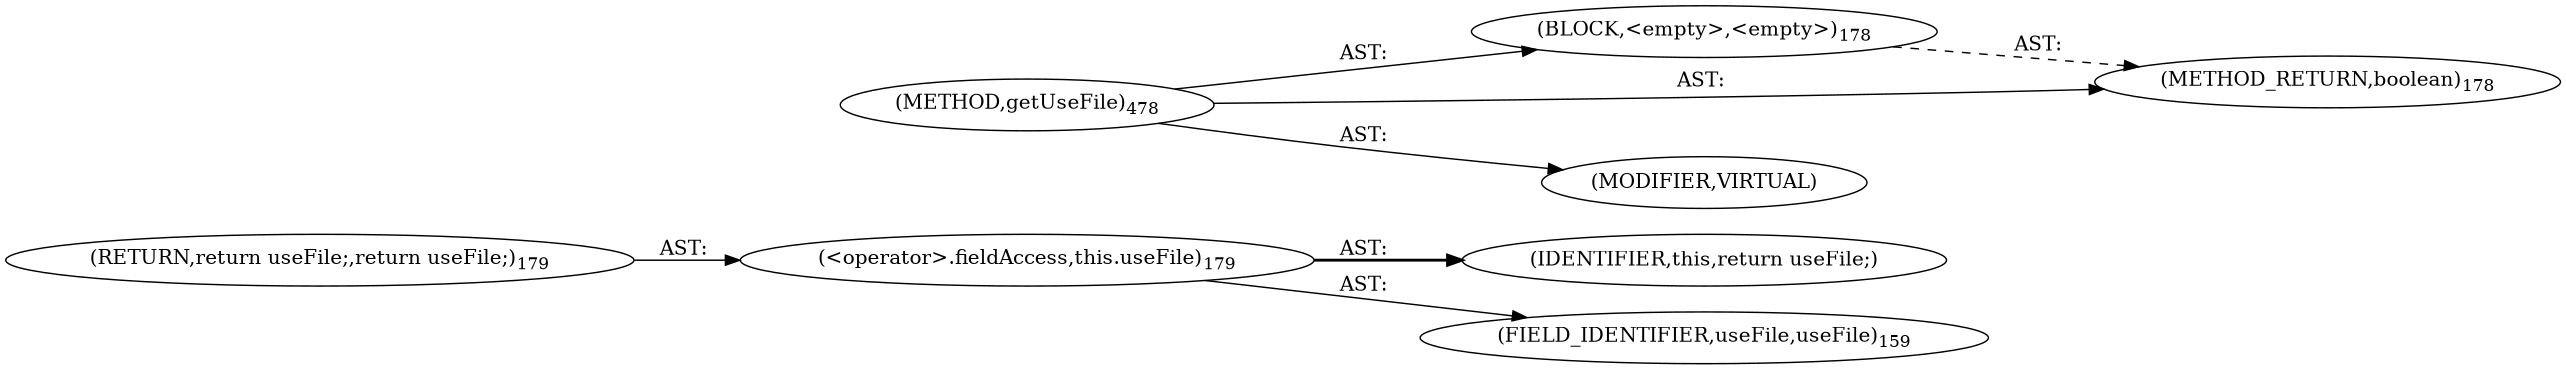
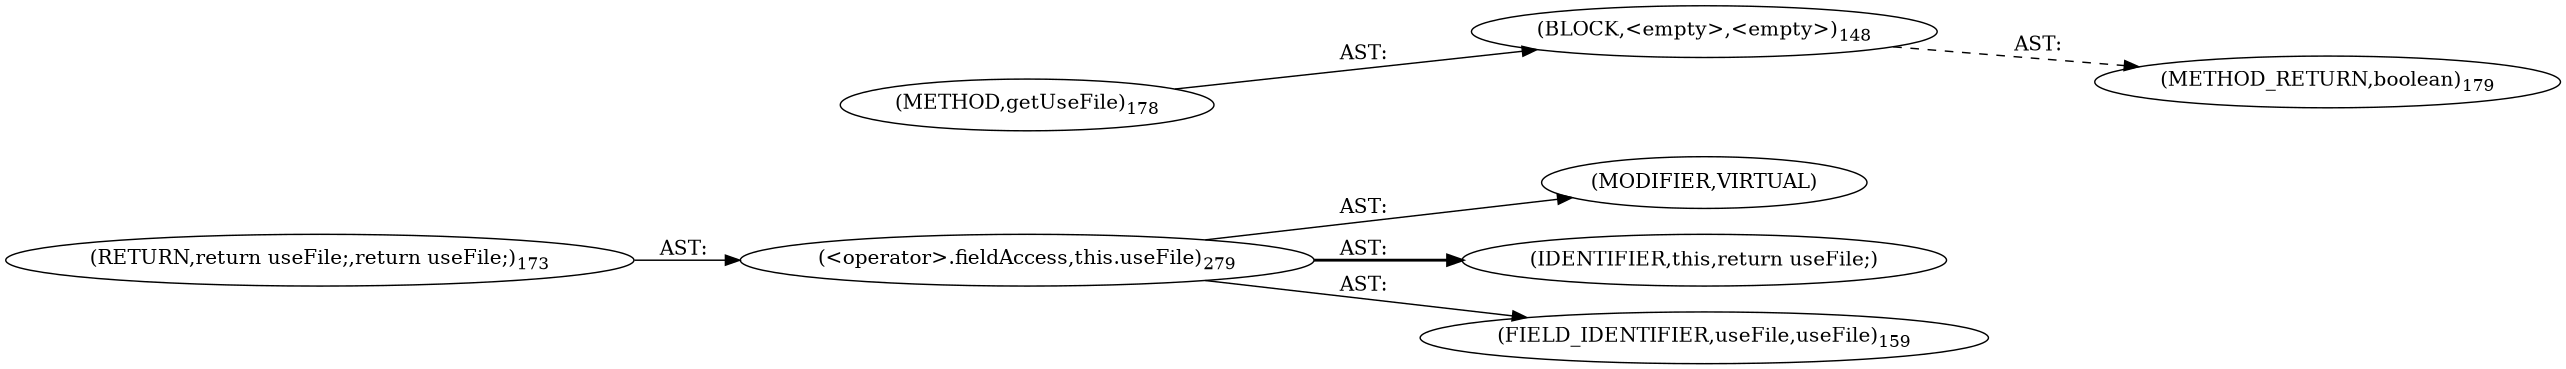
(1855, 29) -> (1855, 29)
(2479, 80) -> (2479, 80)
(1652, 98) -> none
(1143, 103) -> (1143, 103)
(1353, 148) -> (1381, 220)
(533, 258) -> (533, 258)
(1220, 258) -> (1220, 258)
